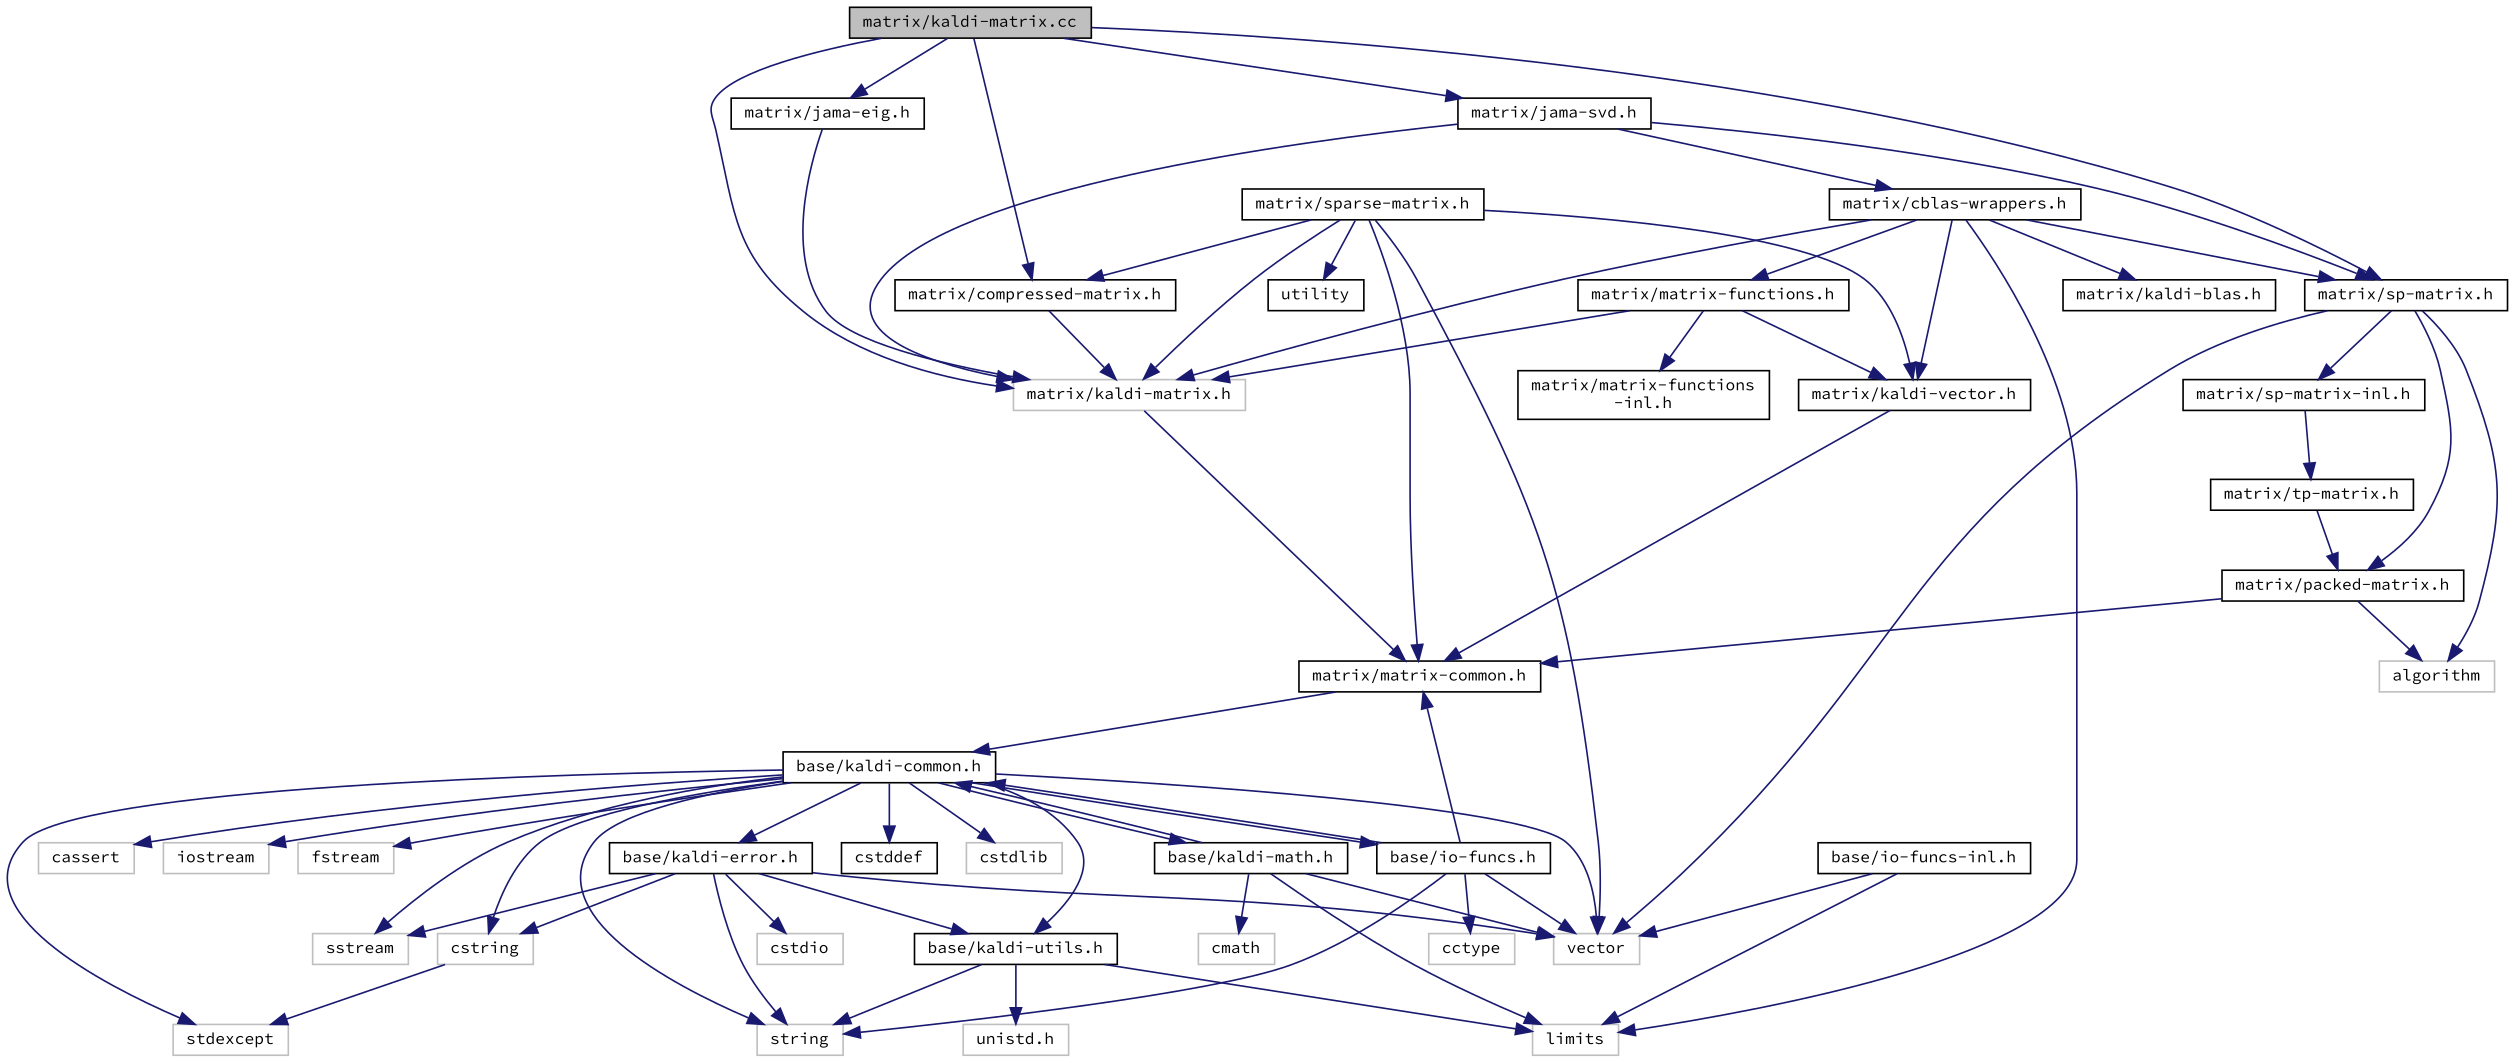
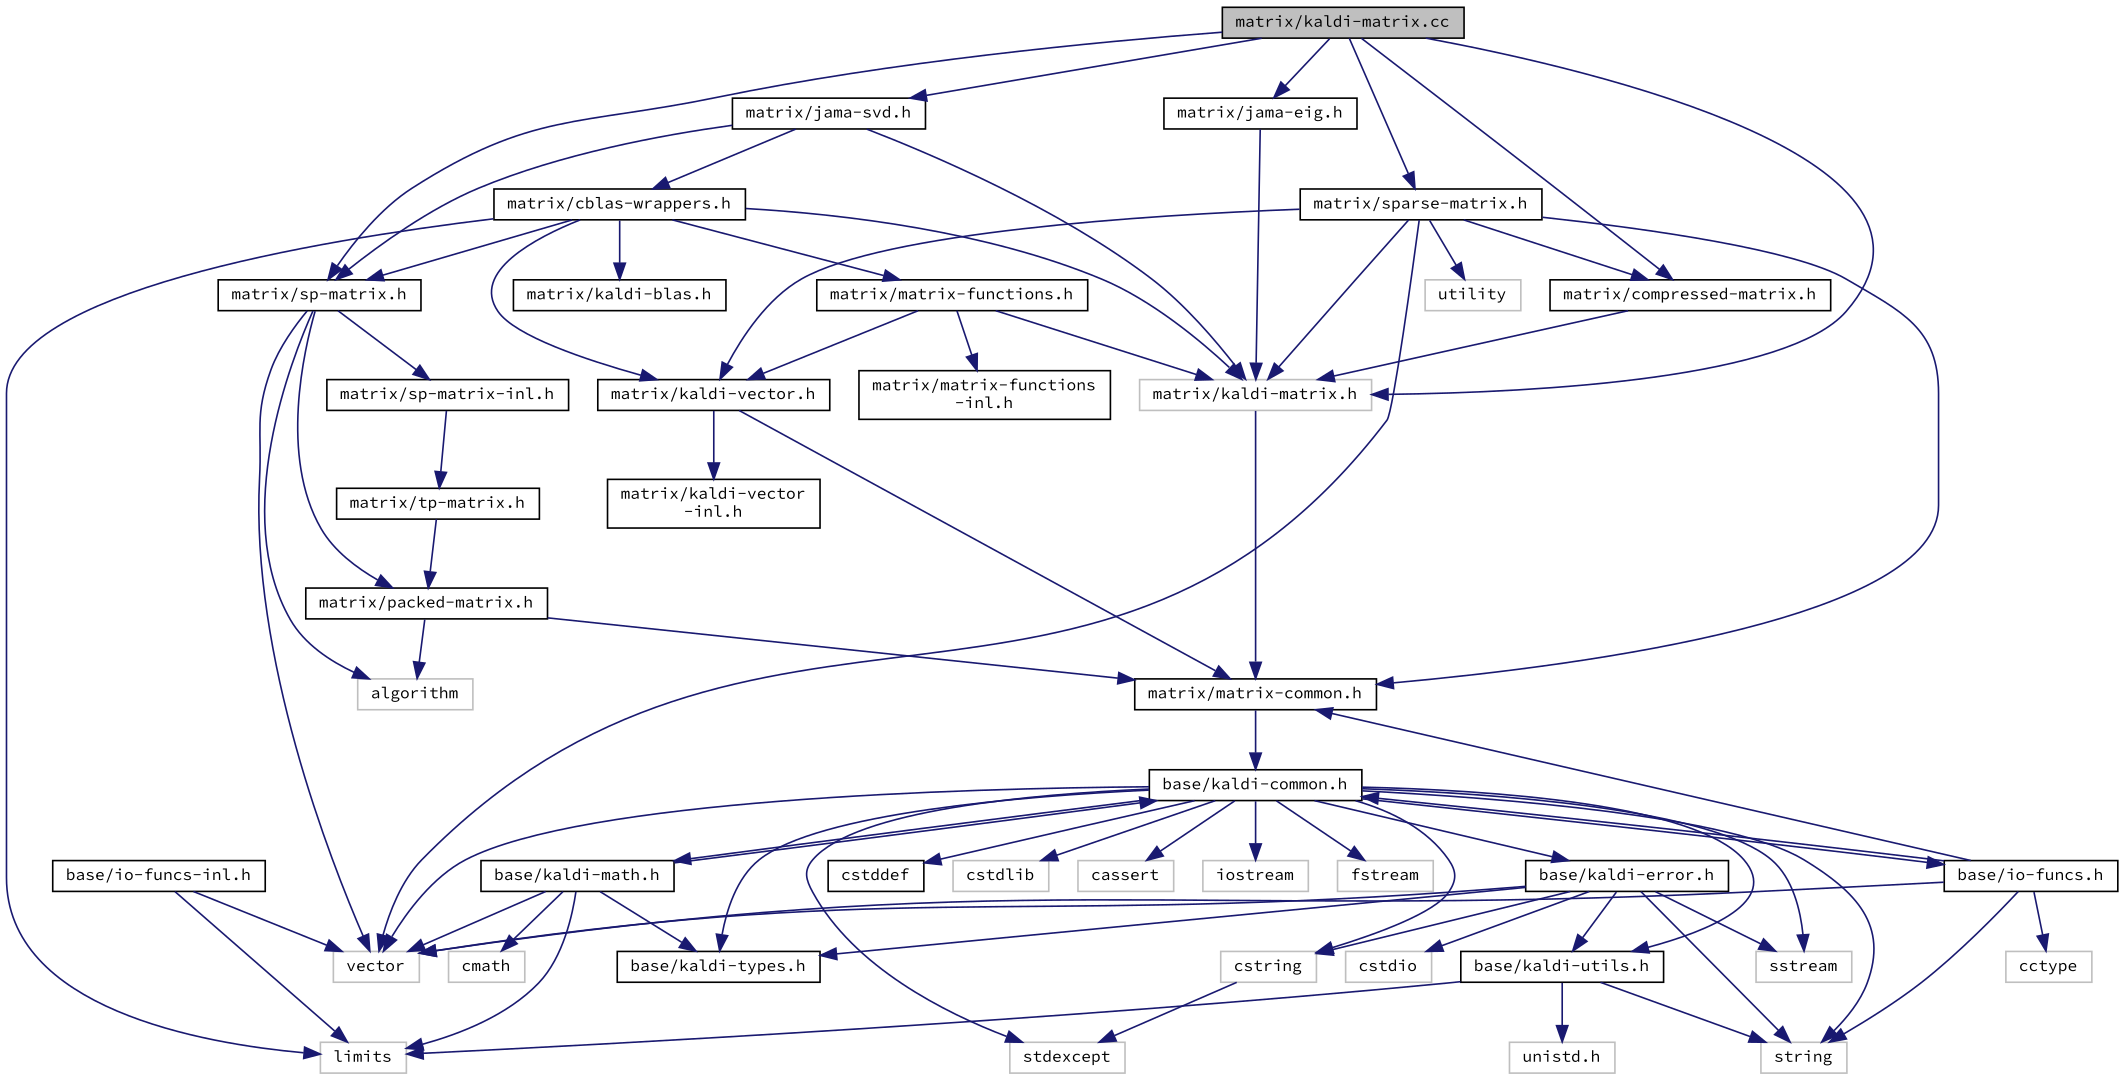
none -> (1379, 106)
(1316, 295) -> (1473, 295)
none -> (714, 504)
none -> (719, 967)
